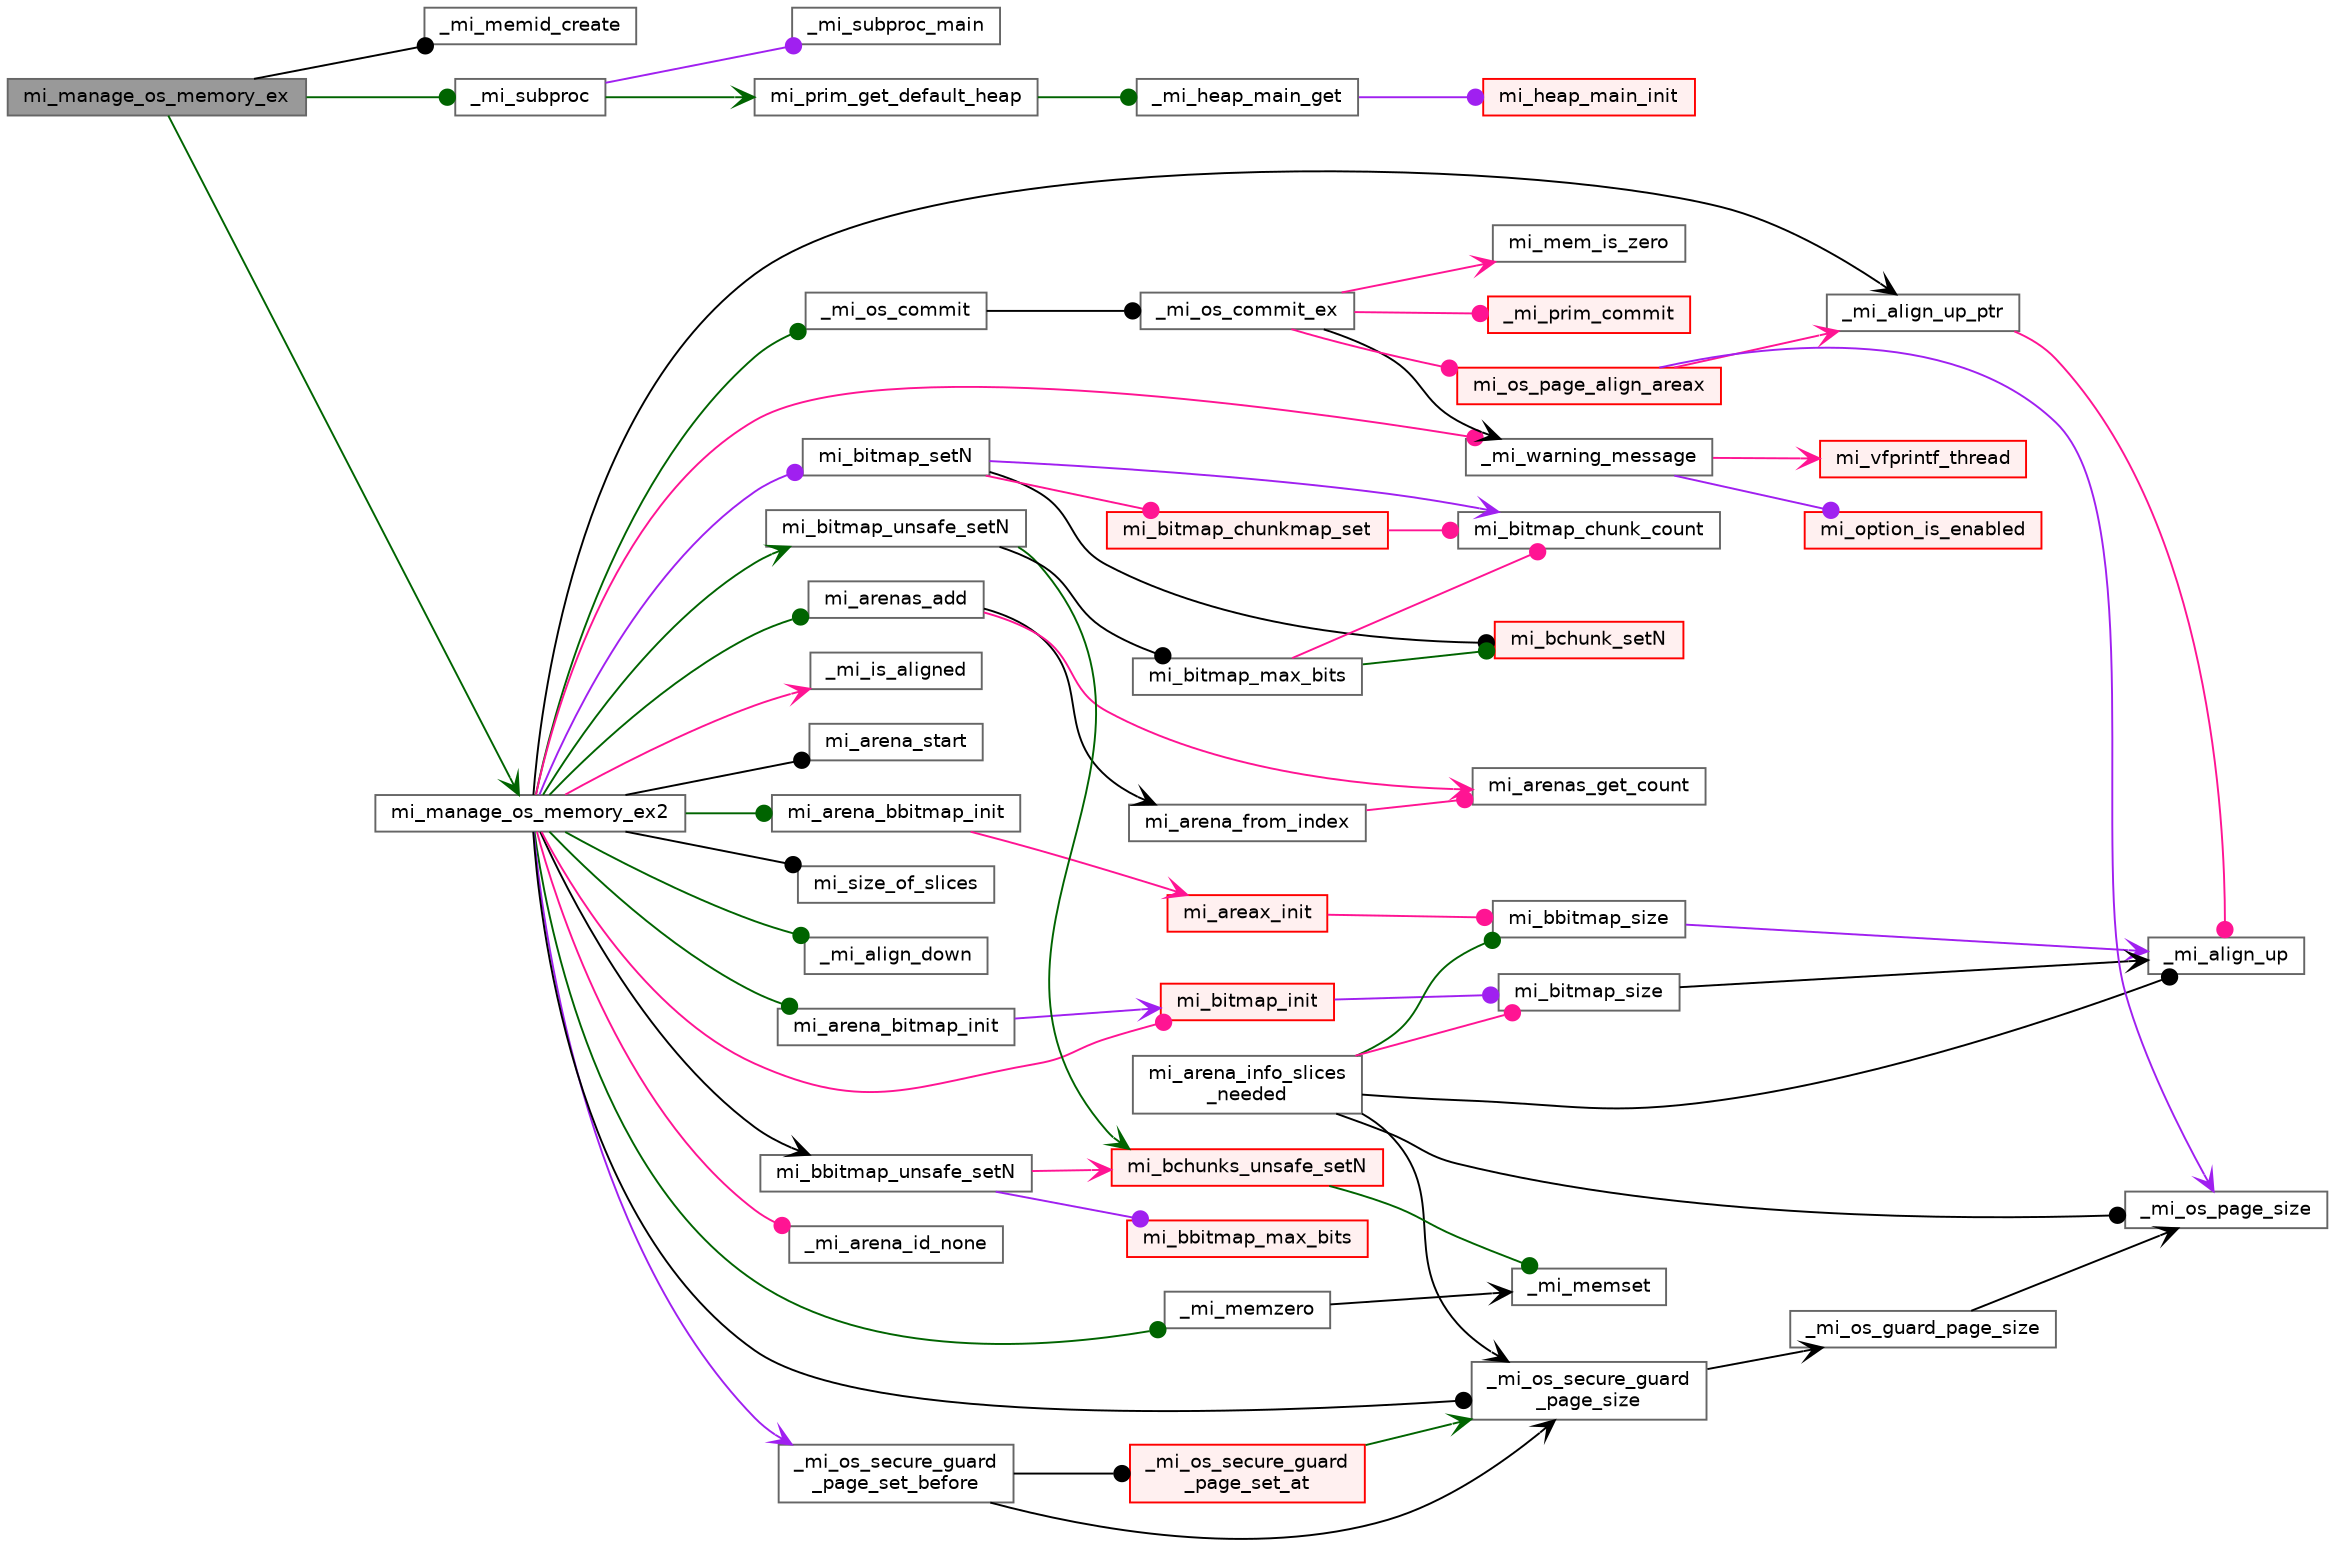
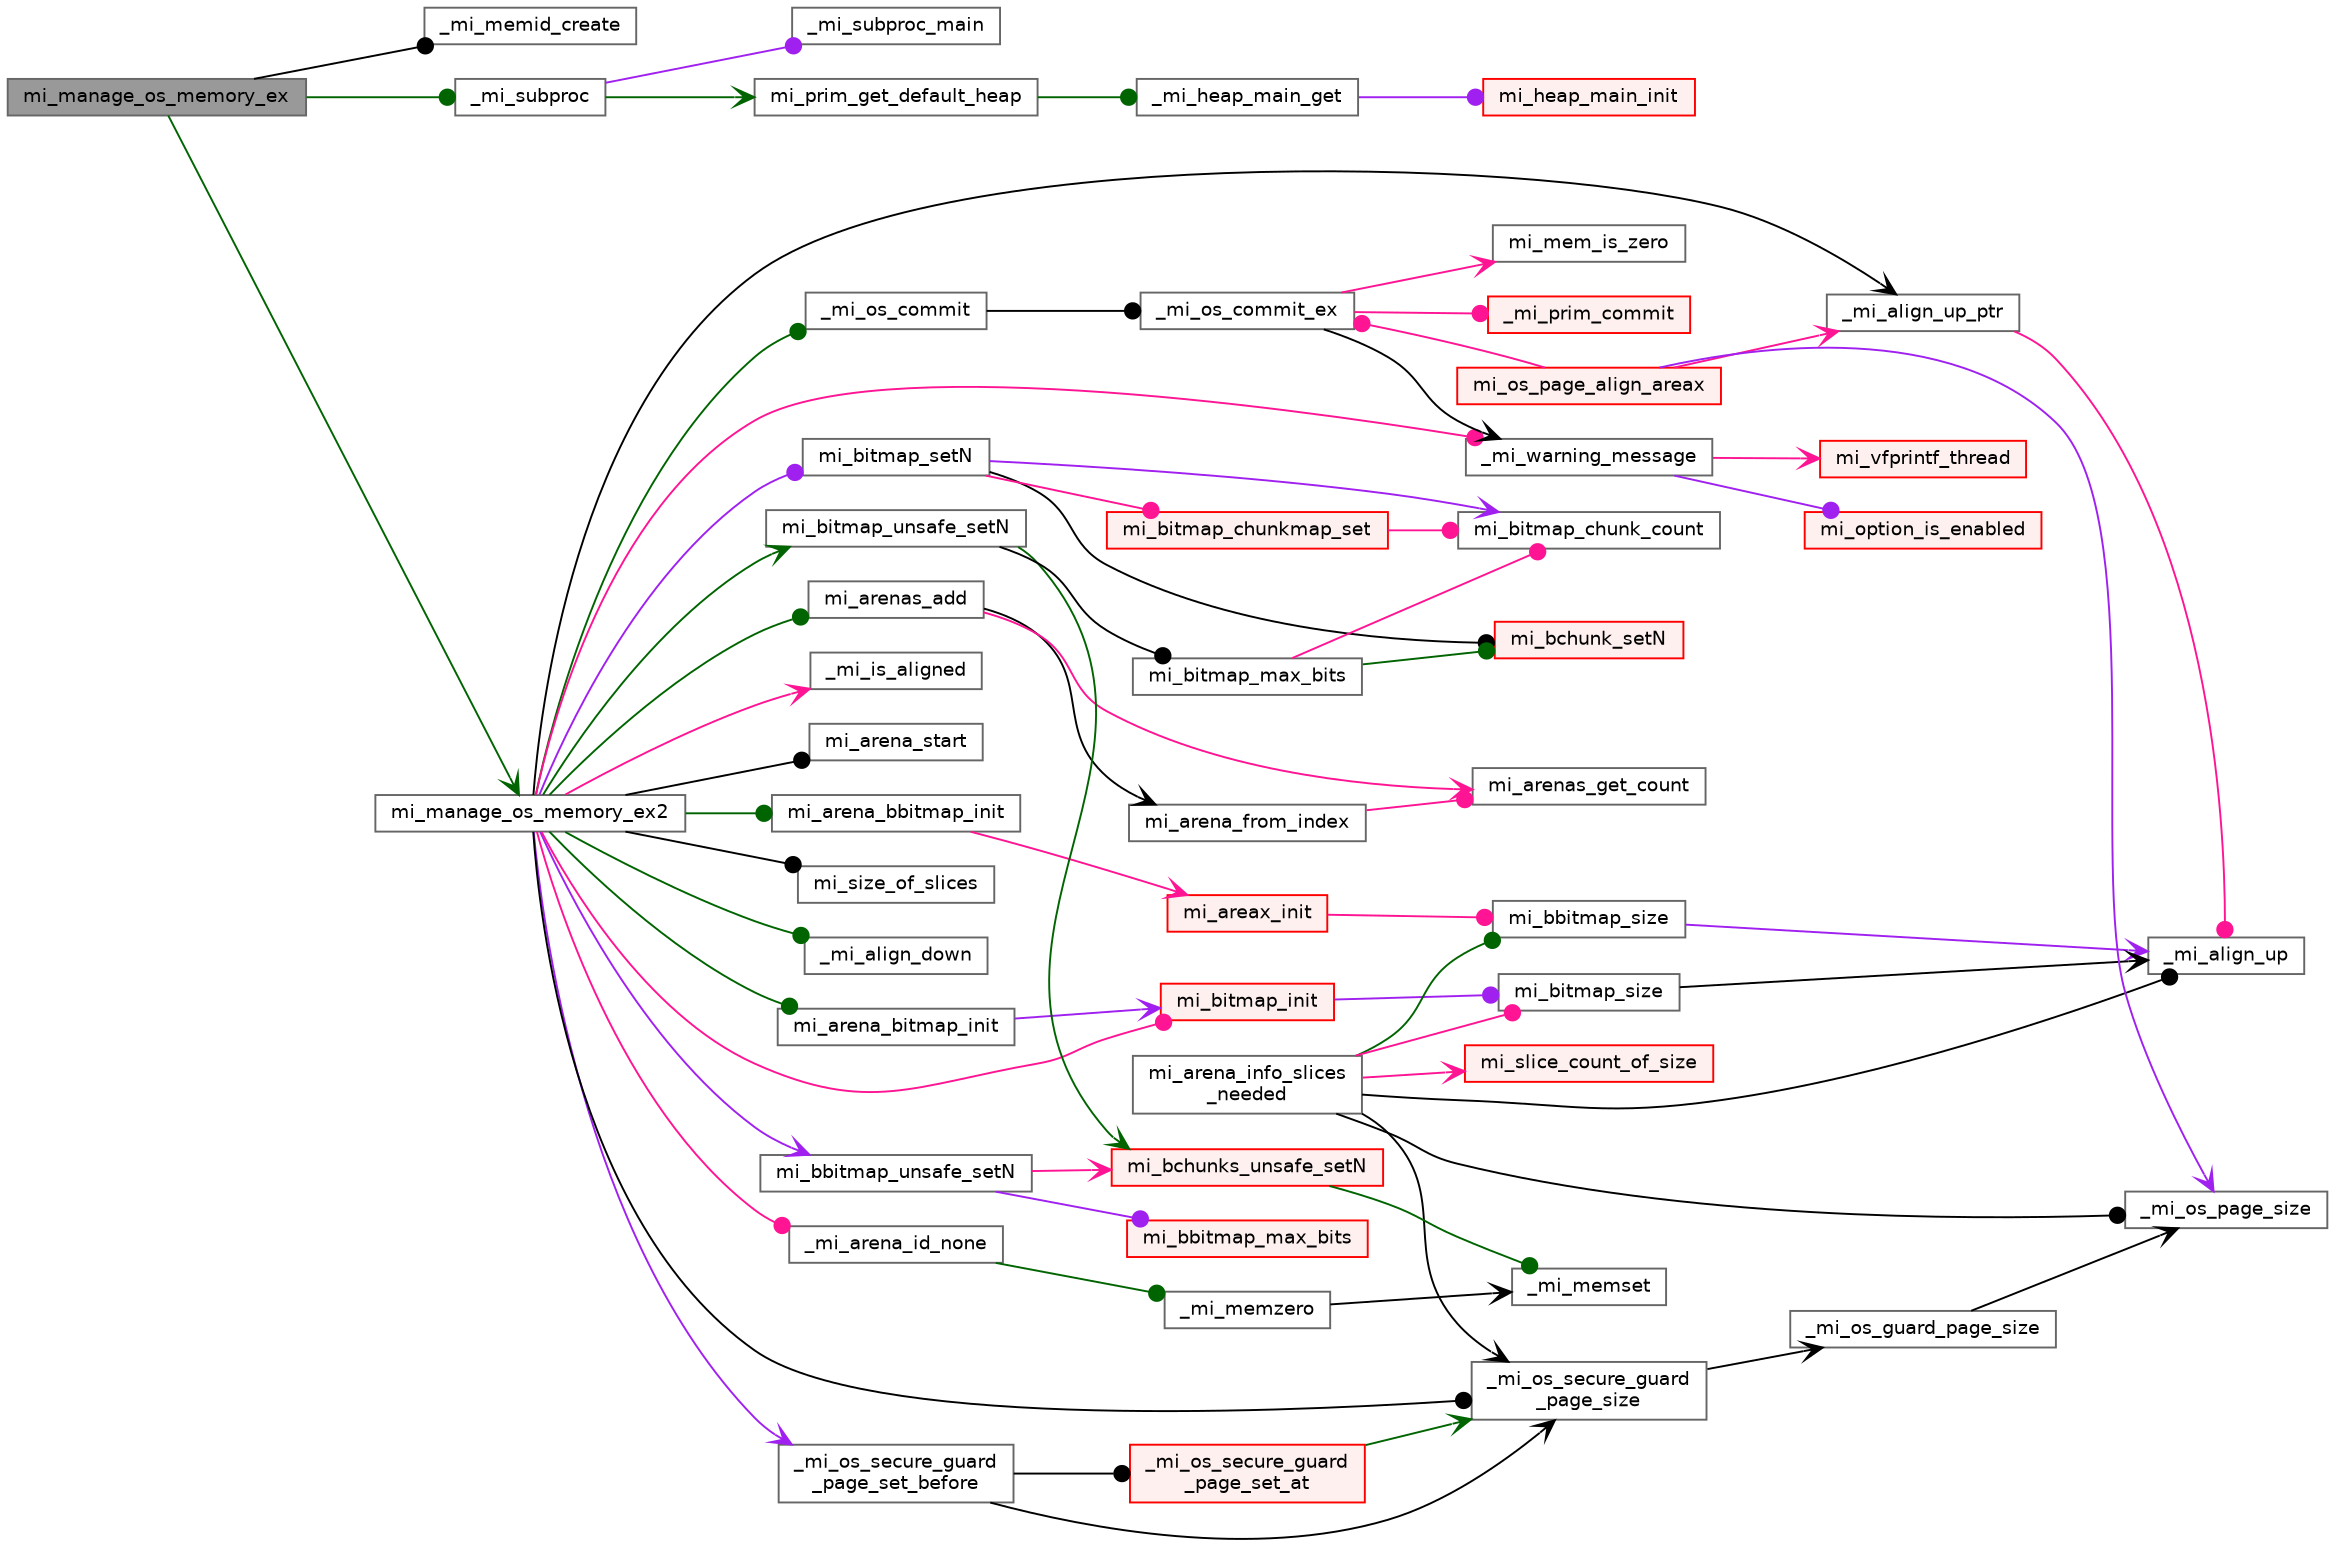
(1366, 349) -> (1458, 345)
(643, 1010) -> (643, 1010)
none -> (1589, 1064)
(714, 1247) -> (1072, 1277)
